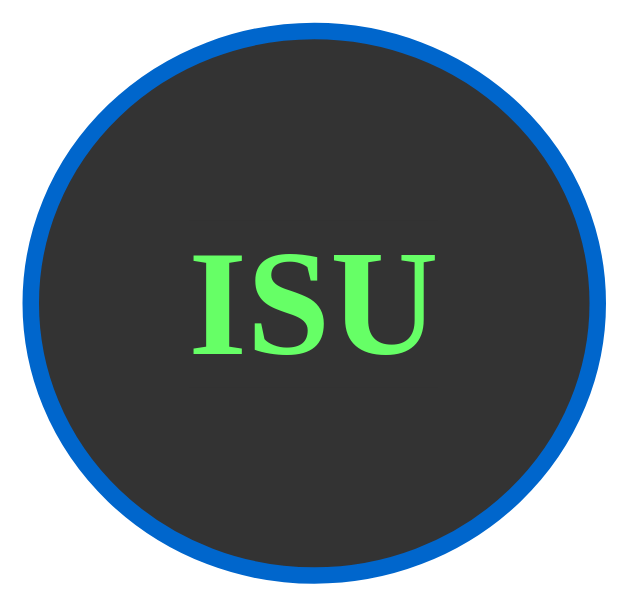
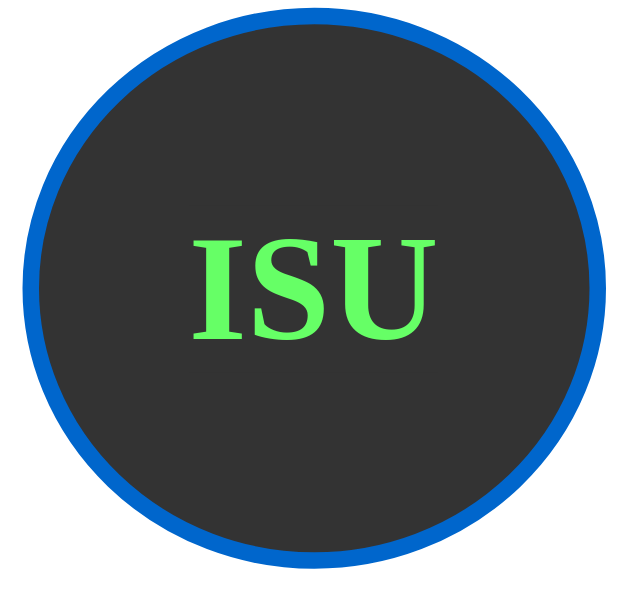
(314, 303) -> (314, 288)
